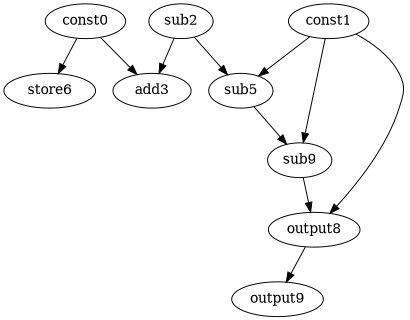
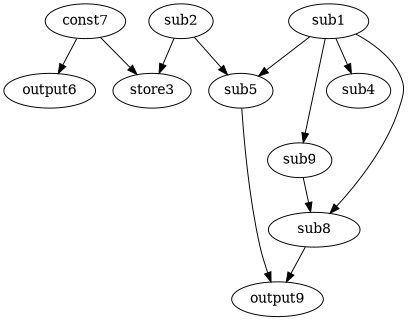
(85, 21) -> (85, 21)
(329, 21) -> (329, 21)
(50, 91) -> (50, 91)
(152, 91) -> (152, 91)
none -> (359, 91)
(267, 122) -> (250, 191)
(314, 230) -> (314, 230)
